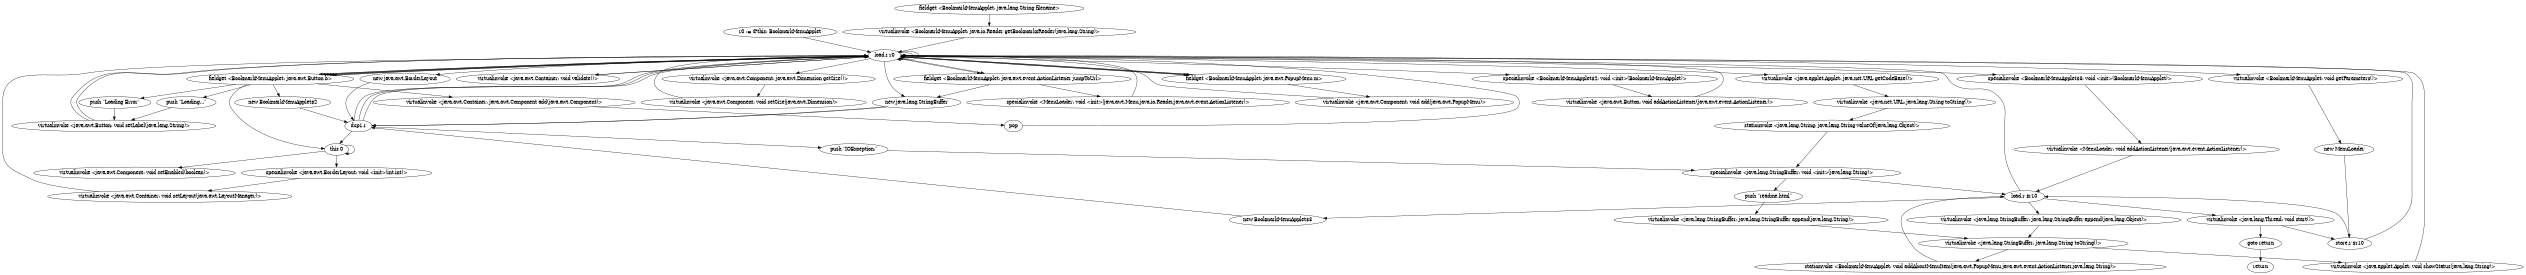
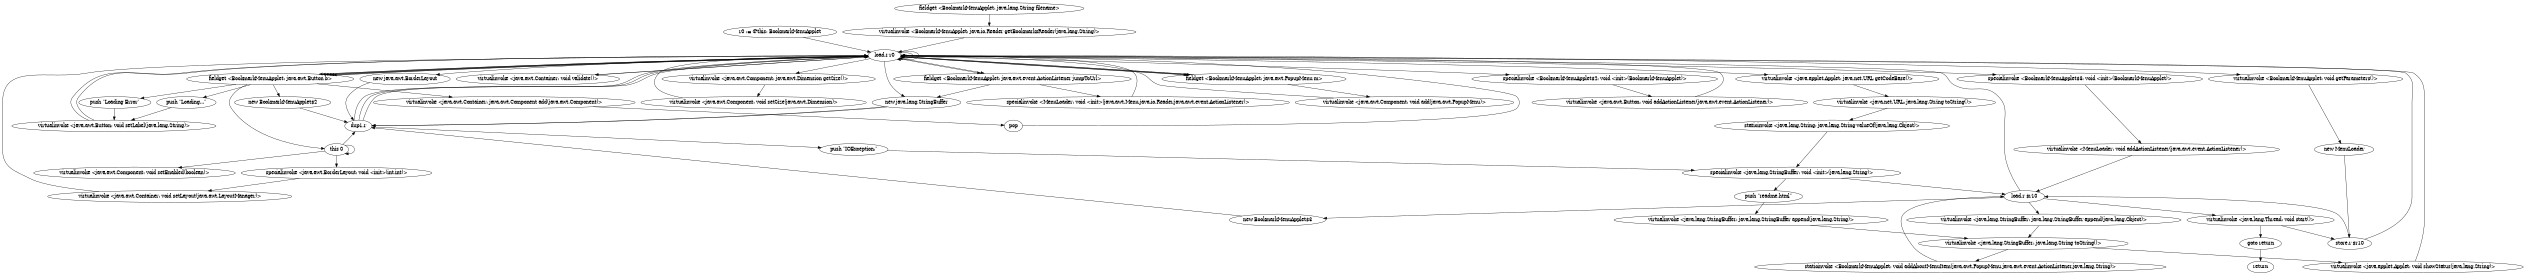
(347, 136) -> (348, 139)
